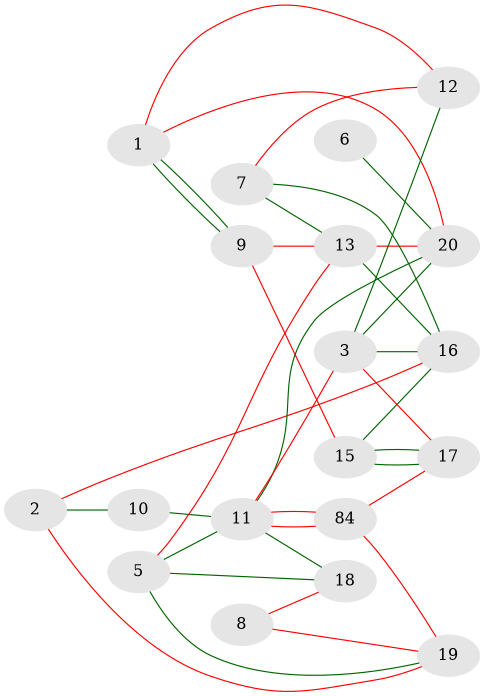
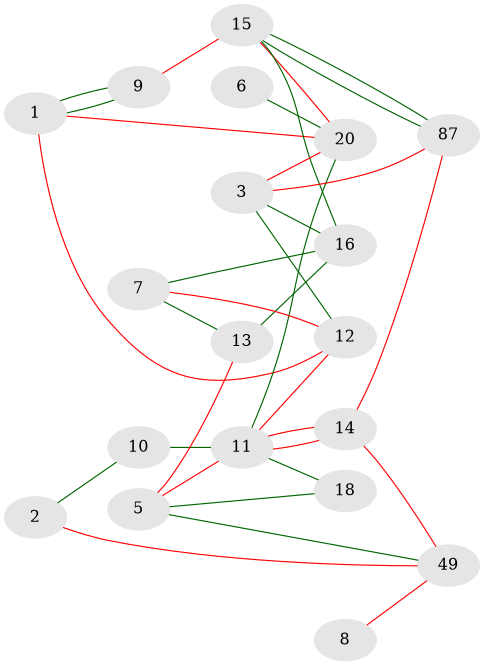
(294, 246) -> none
(407, 246) -> (295, 82)
(392, 304) -> (294, 166)
(251, 428) -> none
(295, 436) -> (294, 392)
(449, 457) -> (449, 135)
(345, 519) -> (345, 429)
(191, 546) -> (190, 478)
(294, 603) -> none
(449, 656) -> (449, 566)
